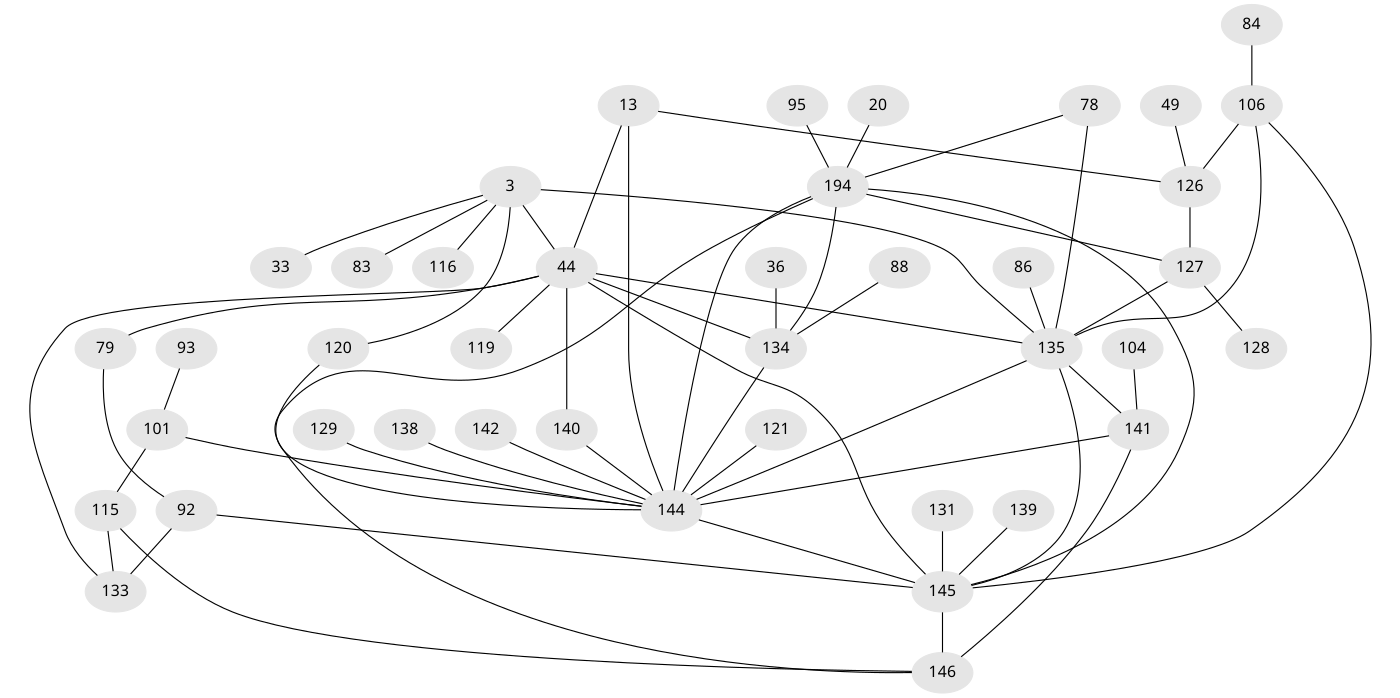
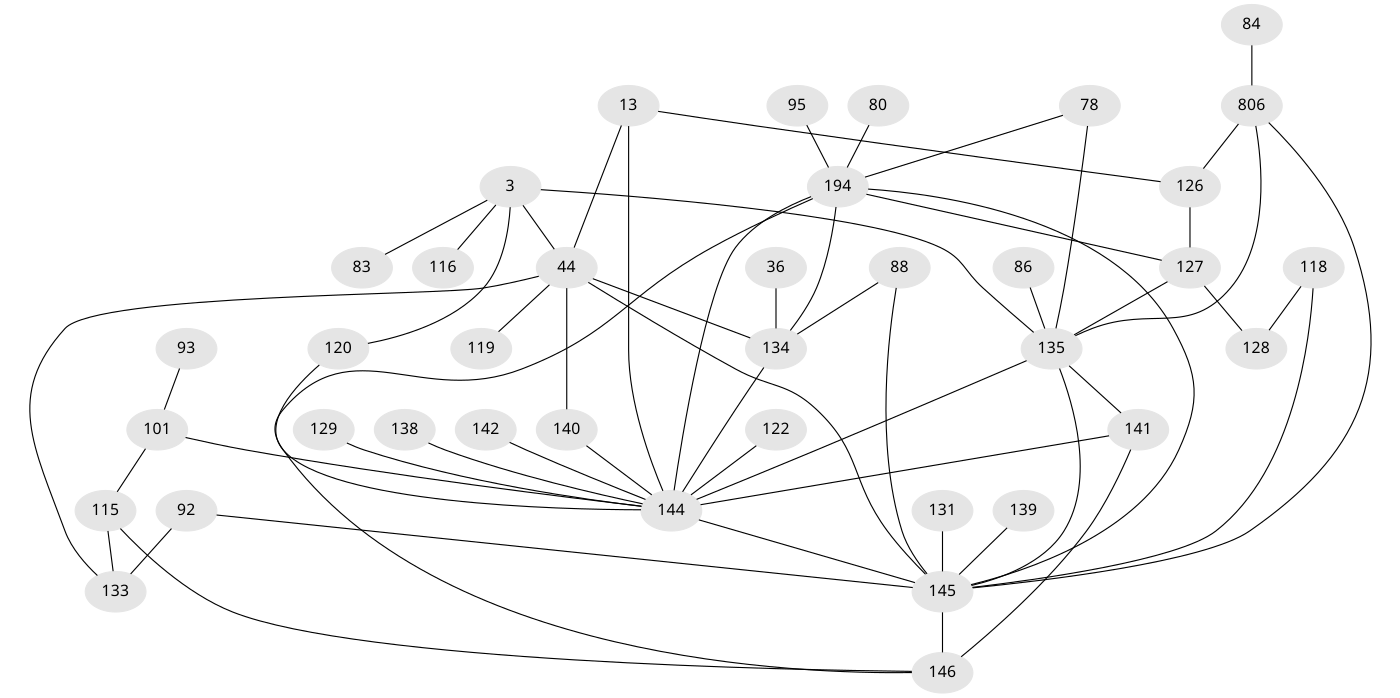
(878, 106) -> (878, 106)
(1171, 106) -> none
(1252, 106) -> (1252, 106)
(281, 268) -> none
none -> (1314, 268)
(799, 307) -> none
(105, 349) -> none
(1133, 349) -> none
(776, 430) -> (776, 430)
none -> (887, 435)
